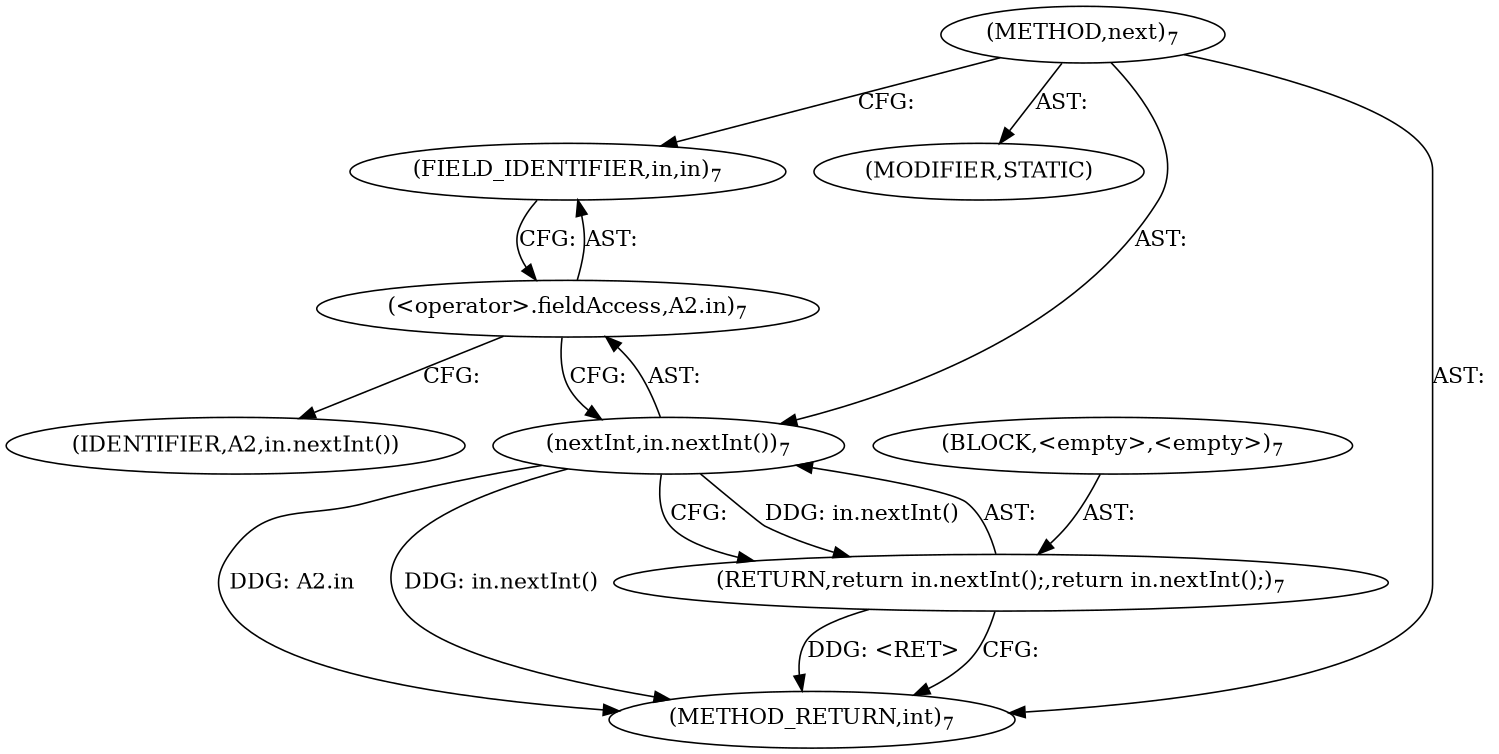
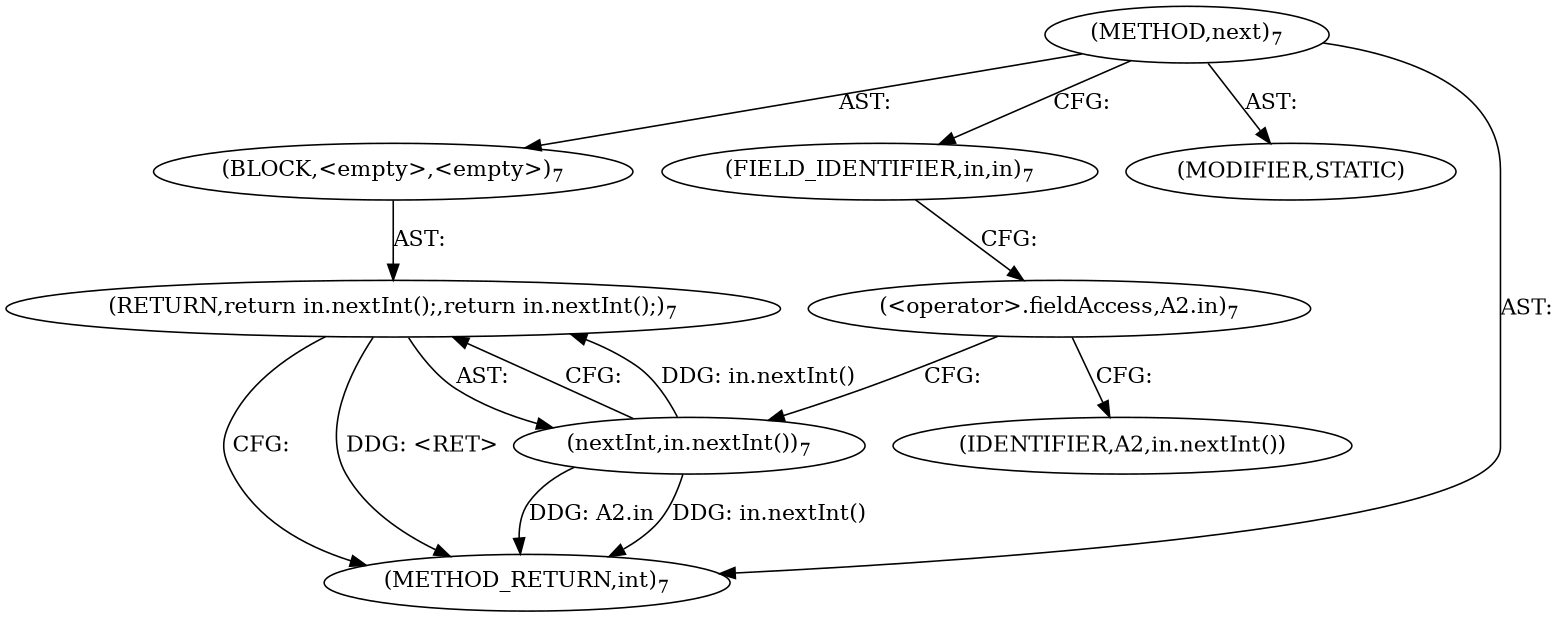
(584, 248) -> none
(1063, 300) -> (811, 100)
(643, 380) -> none
